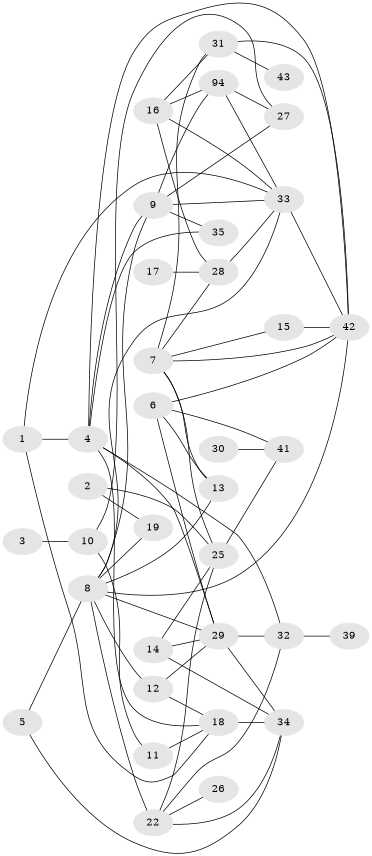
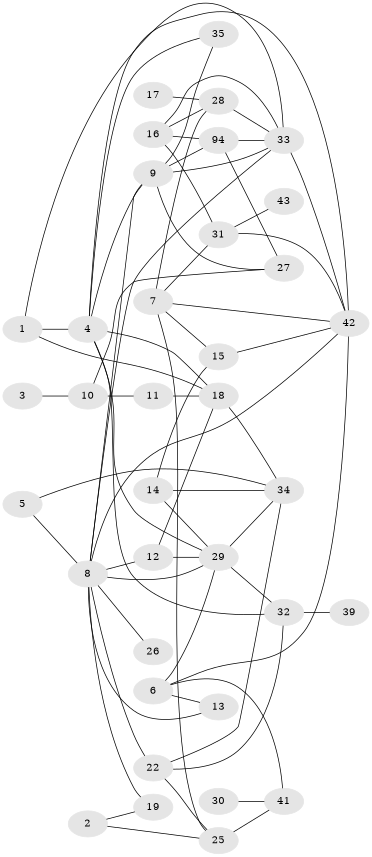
(185, 425) -> none
(186, 603) -> (181, 412)
(186, 806) -> (121, 613)
